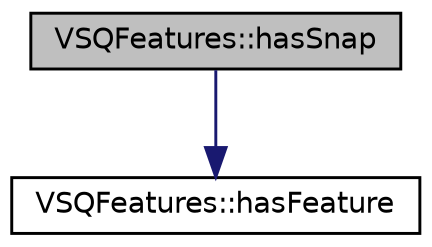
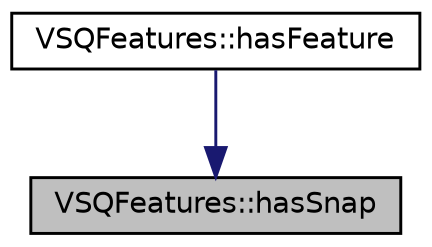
(216, 109) -> (216, 109)
